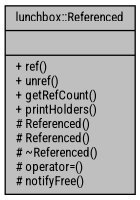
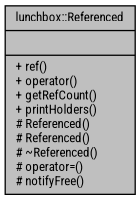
(38, 81) -> (47, 81)
